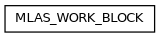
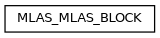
(80, 19) -> (80, 19)
